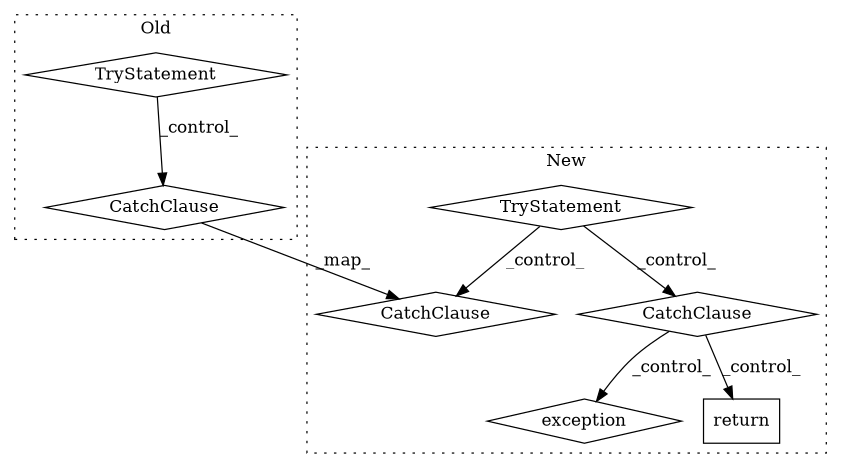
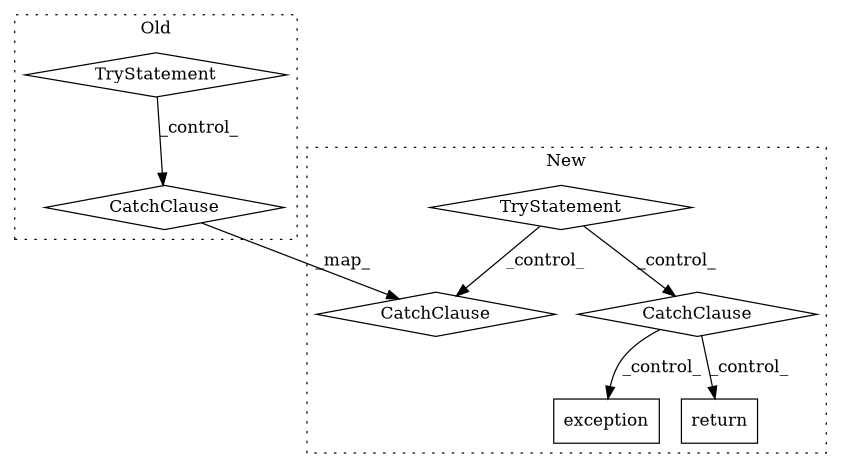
(584, 421) -> (607, 421)
